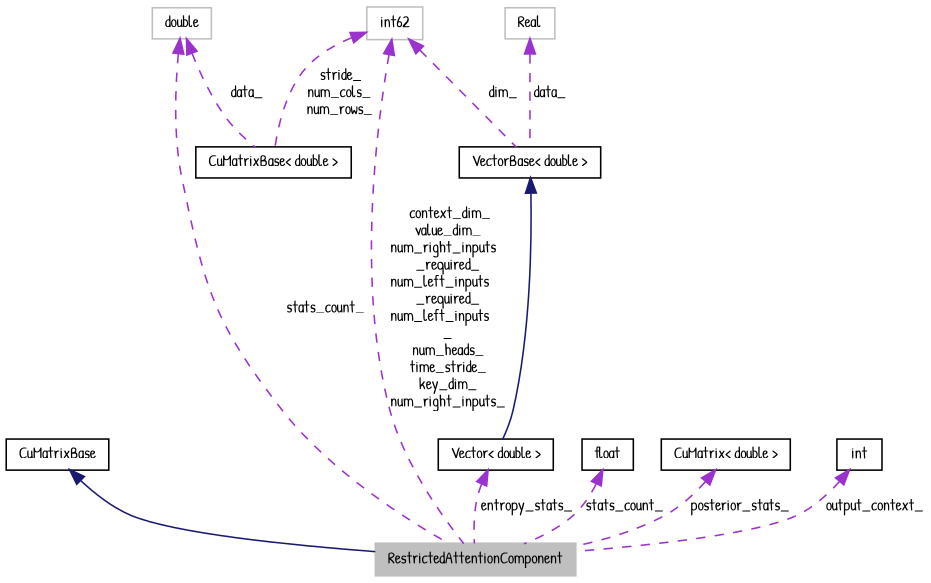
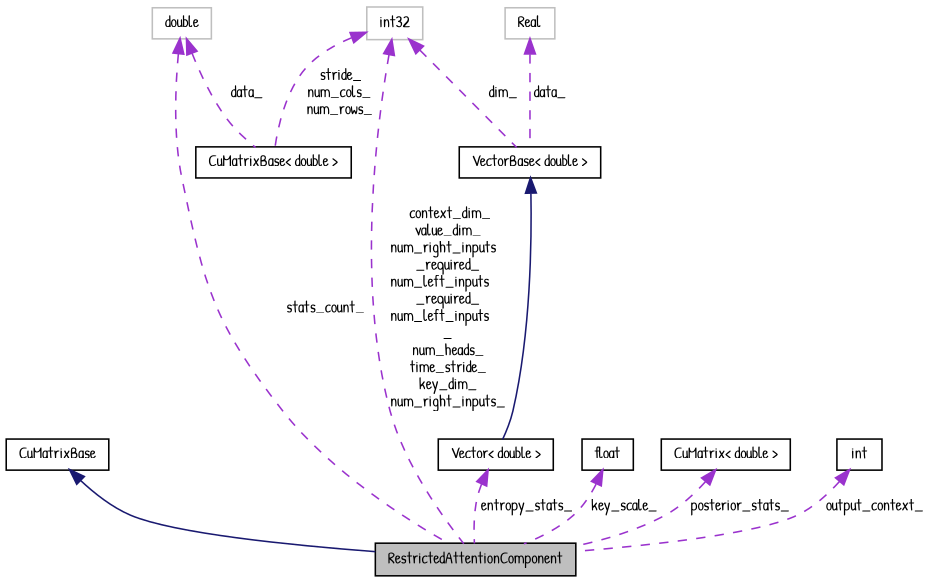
(395, 23) -> (395, 23)
(623, 507) -> (623, 507)
(476, 560) -> (476, 560)
